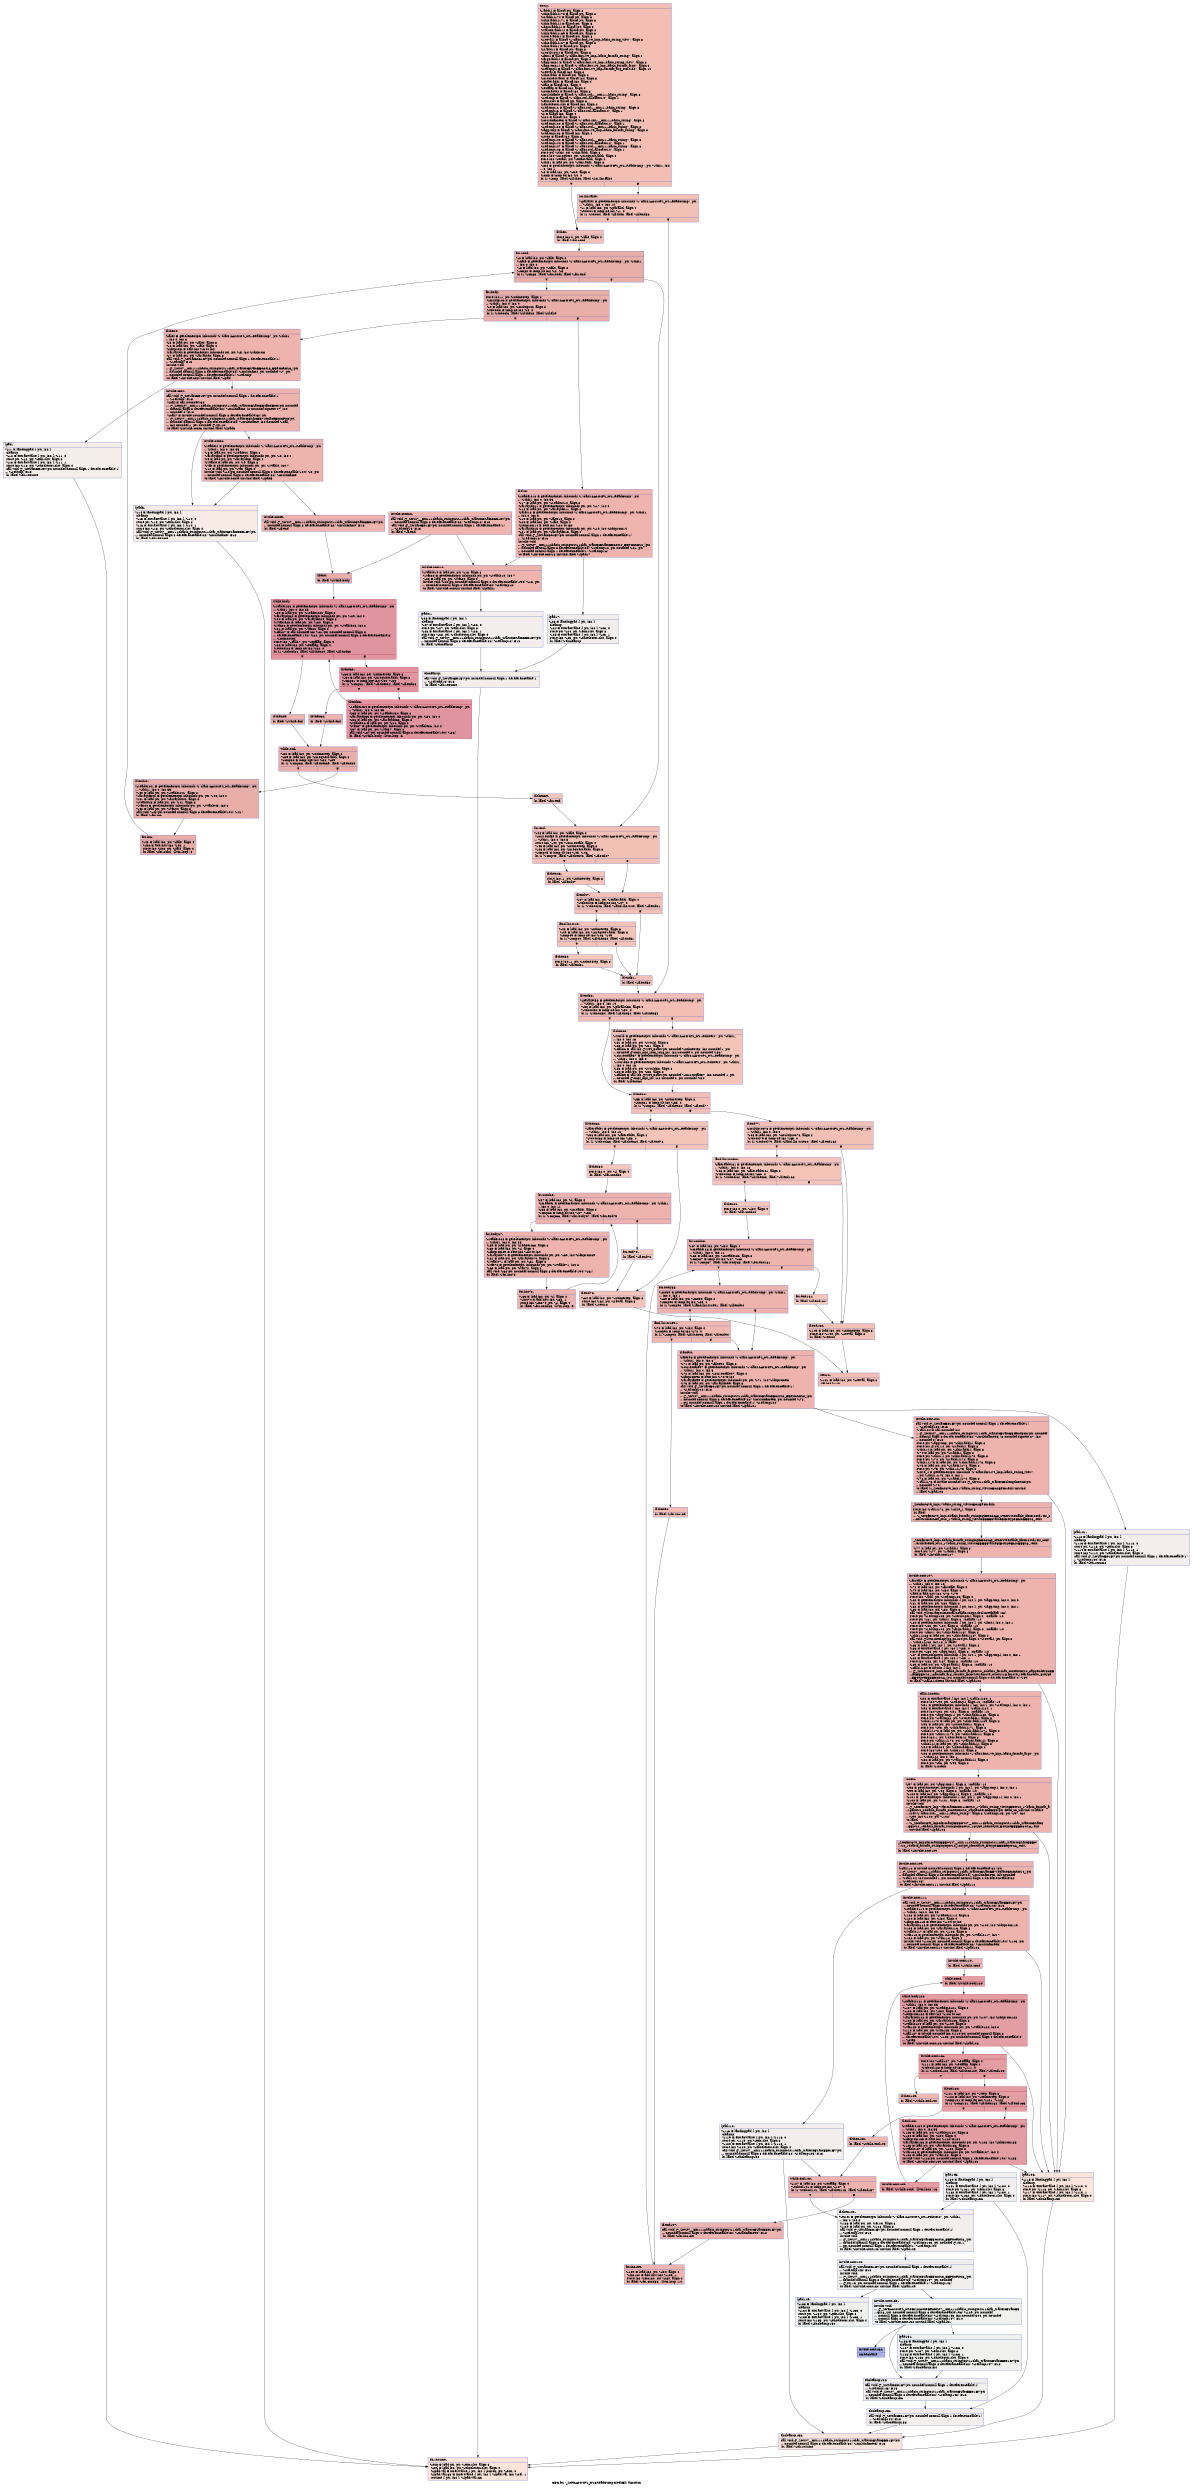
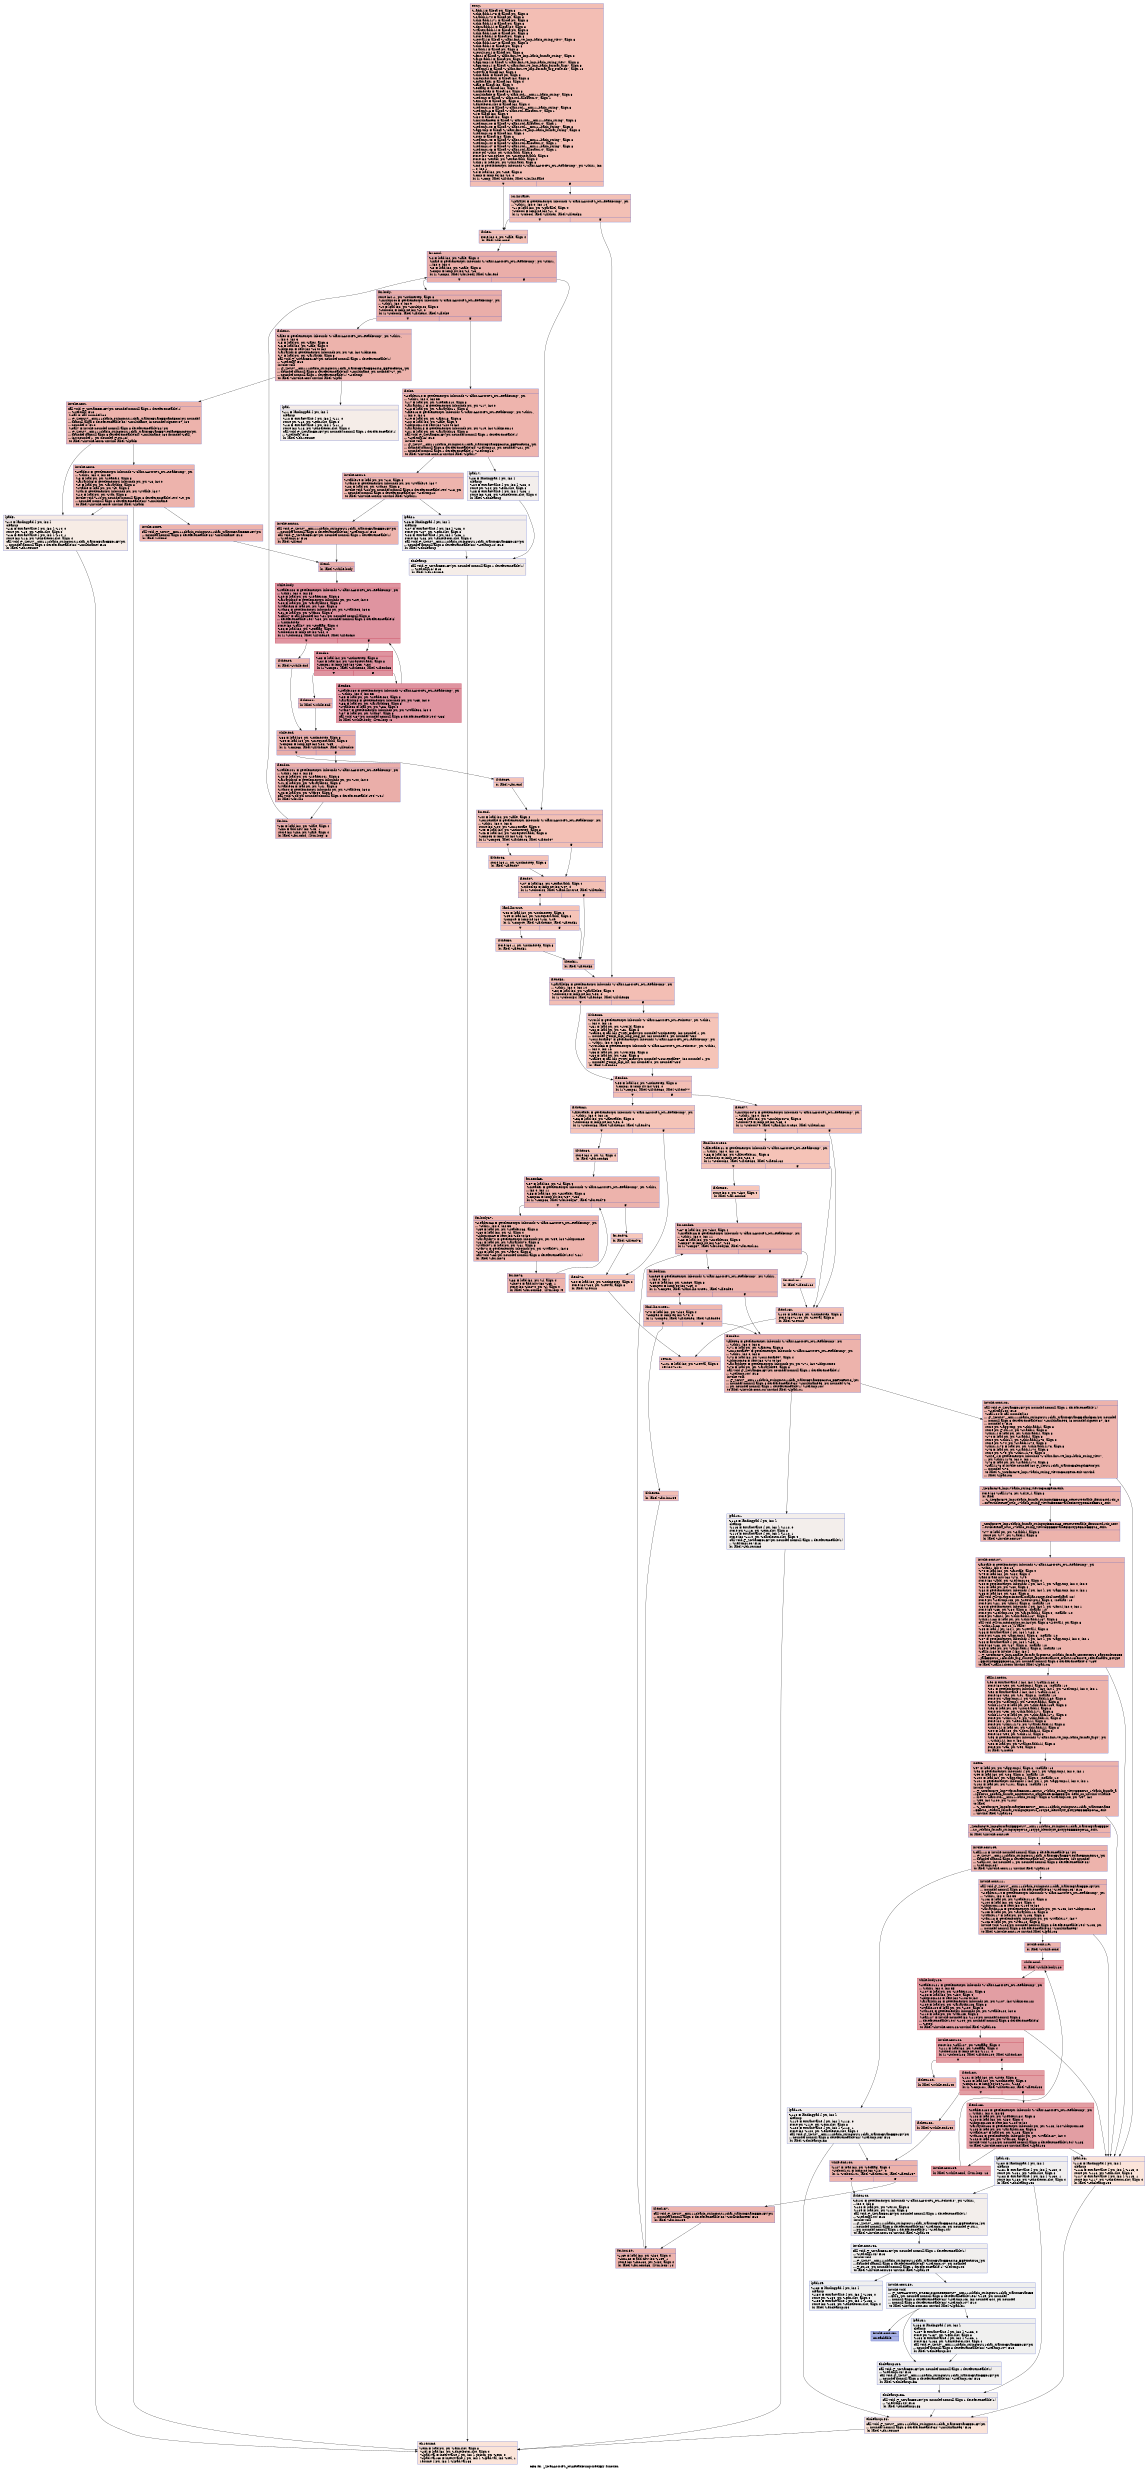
(465, 549) -> (369, 510)
(106, 1608) -> (134, 1599)
